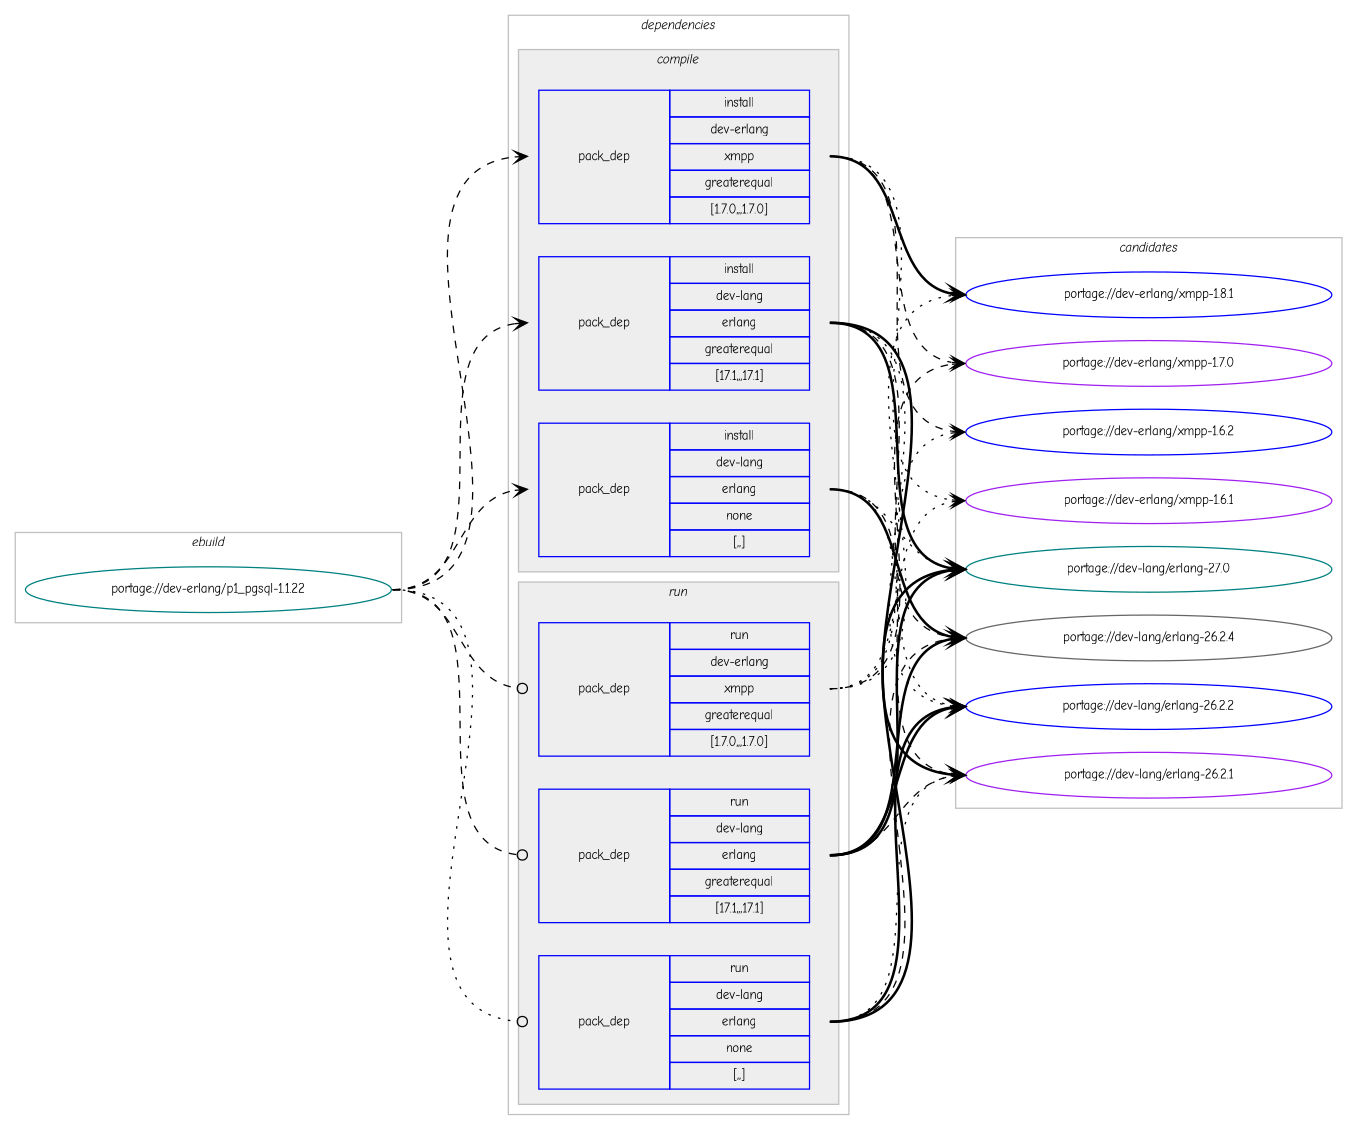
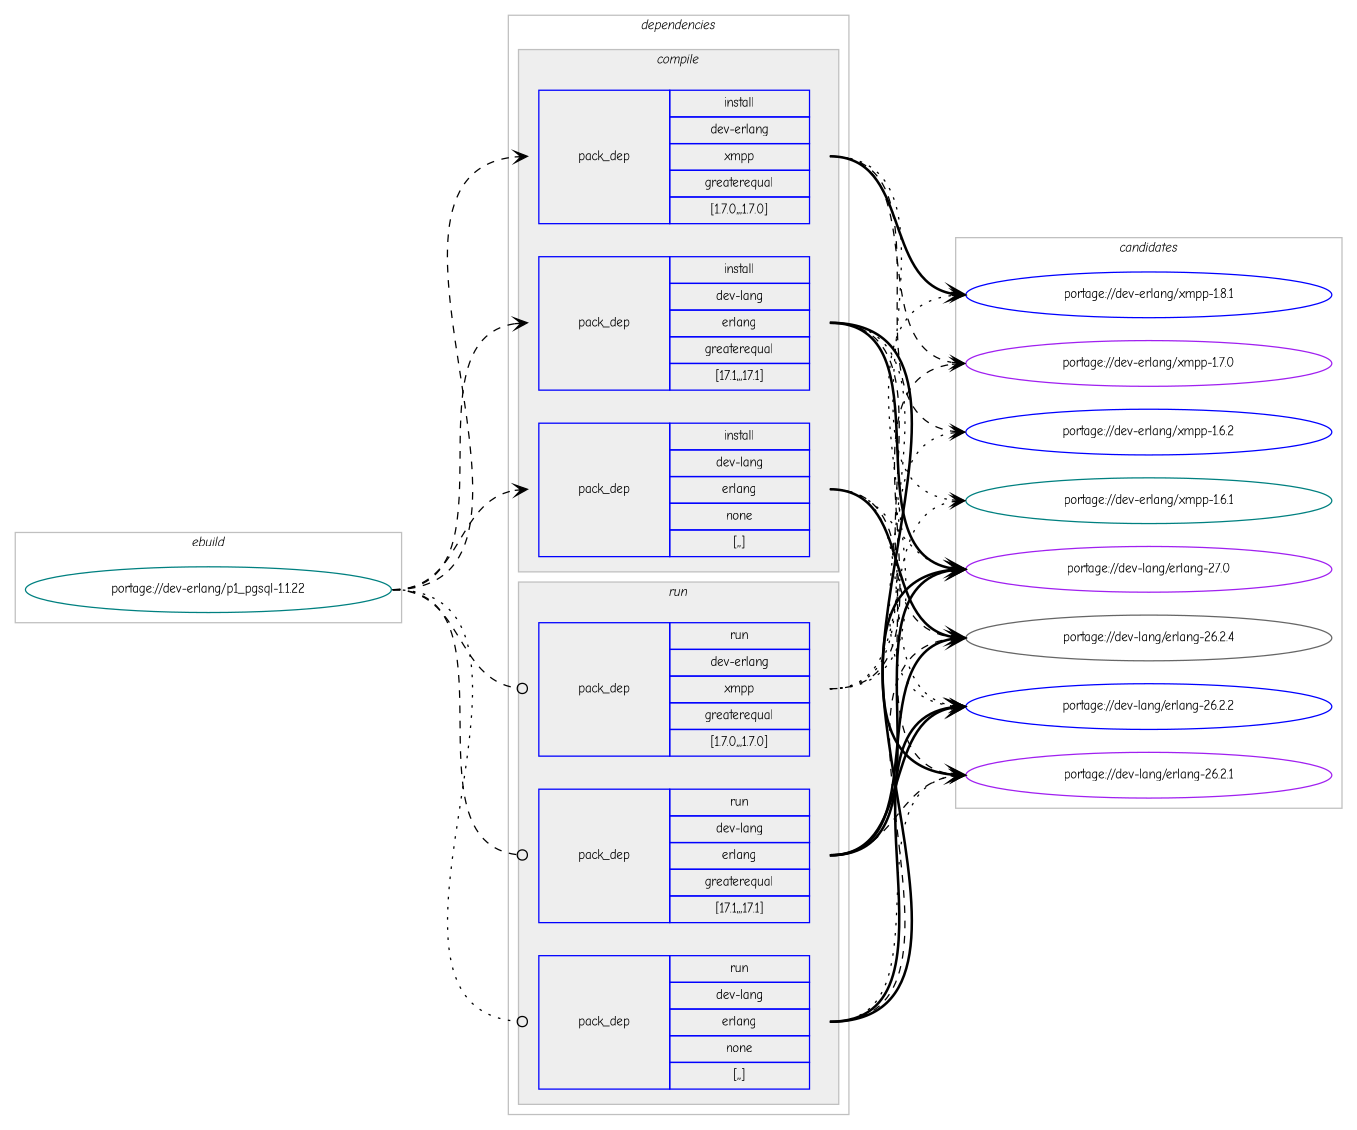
(1149, 501) -> (1149, 501)
(1149, 569) -> (1149, 569)
